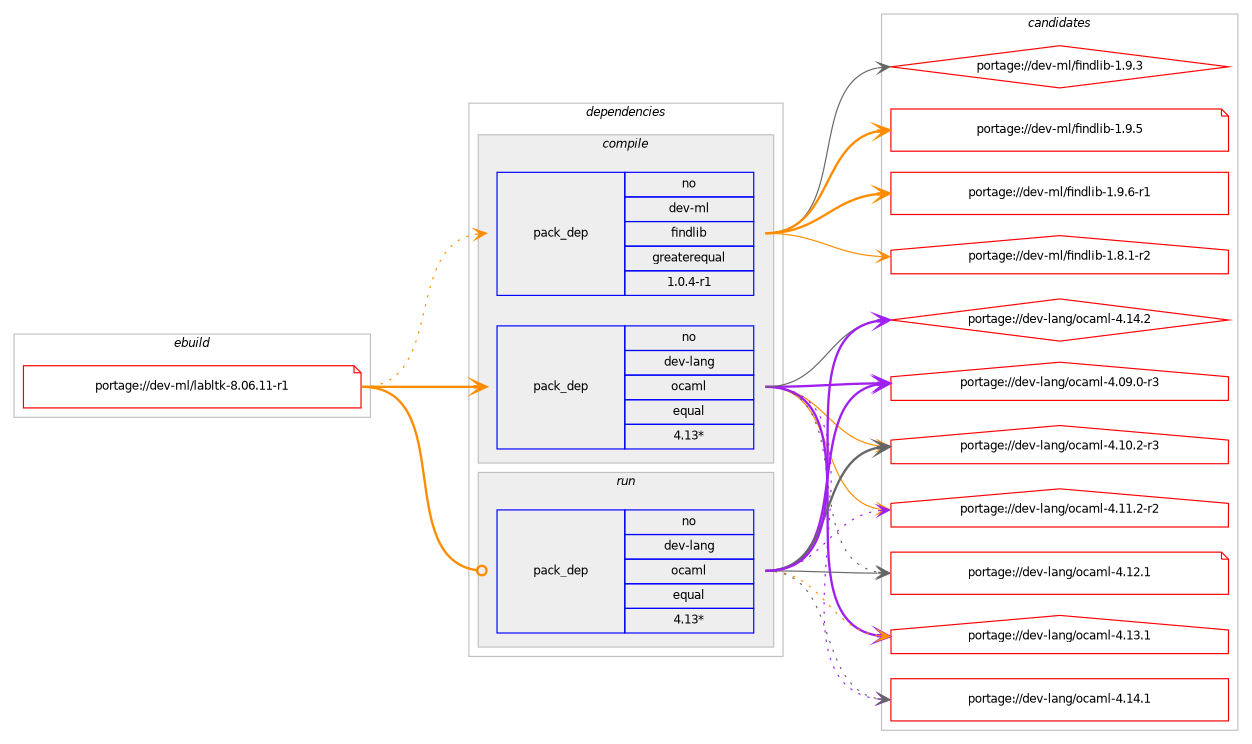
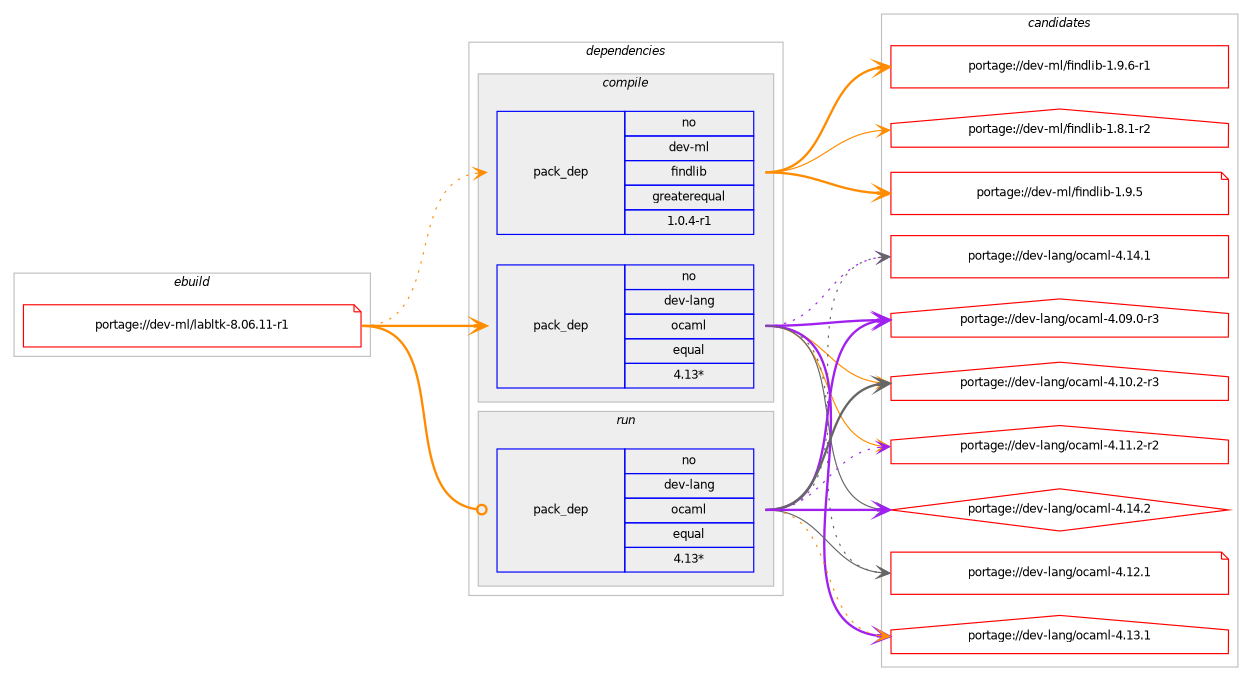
(1060, 67) -> none
